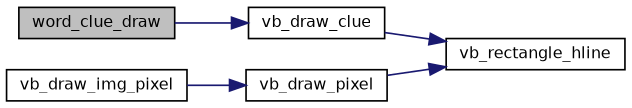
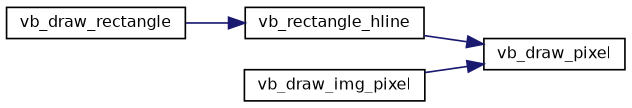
(97, 23) -> none
(317, 23) -> (96, 23)
(408, 72) -> (446, 39)
